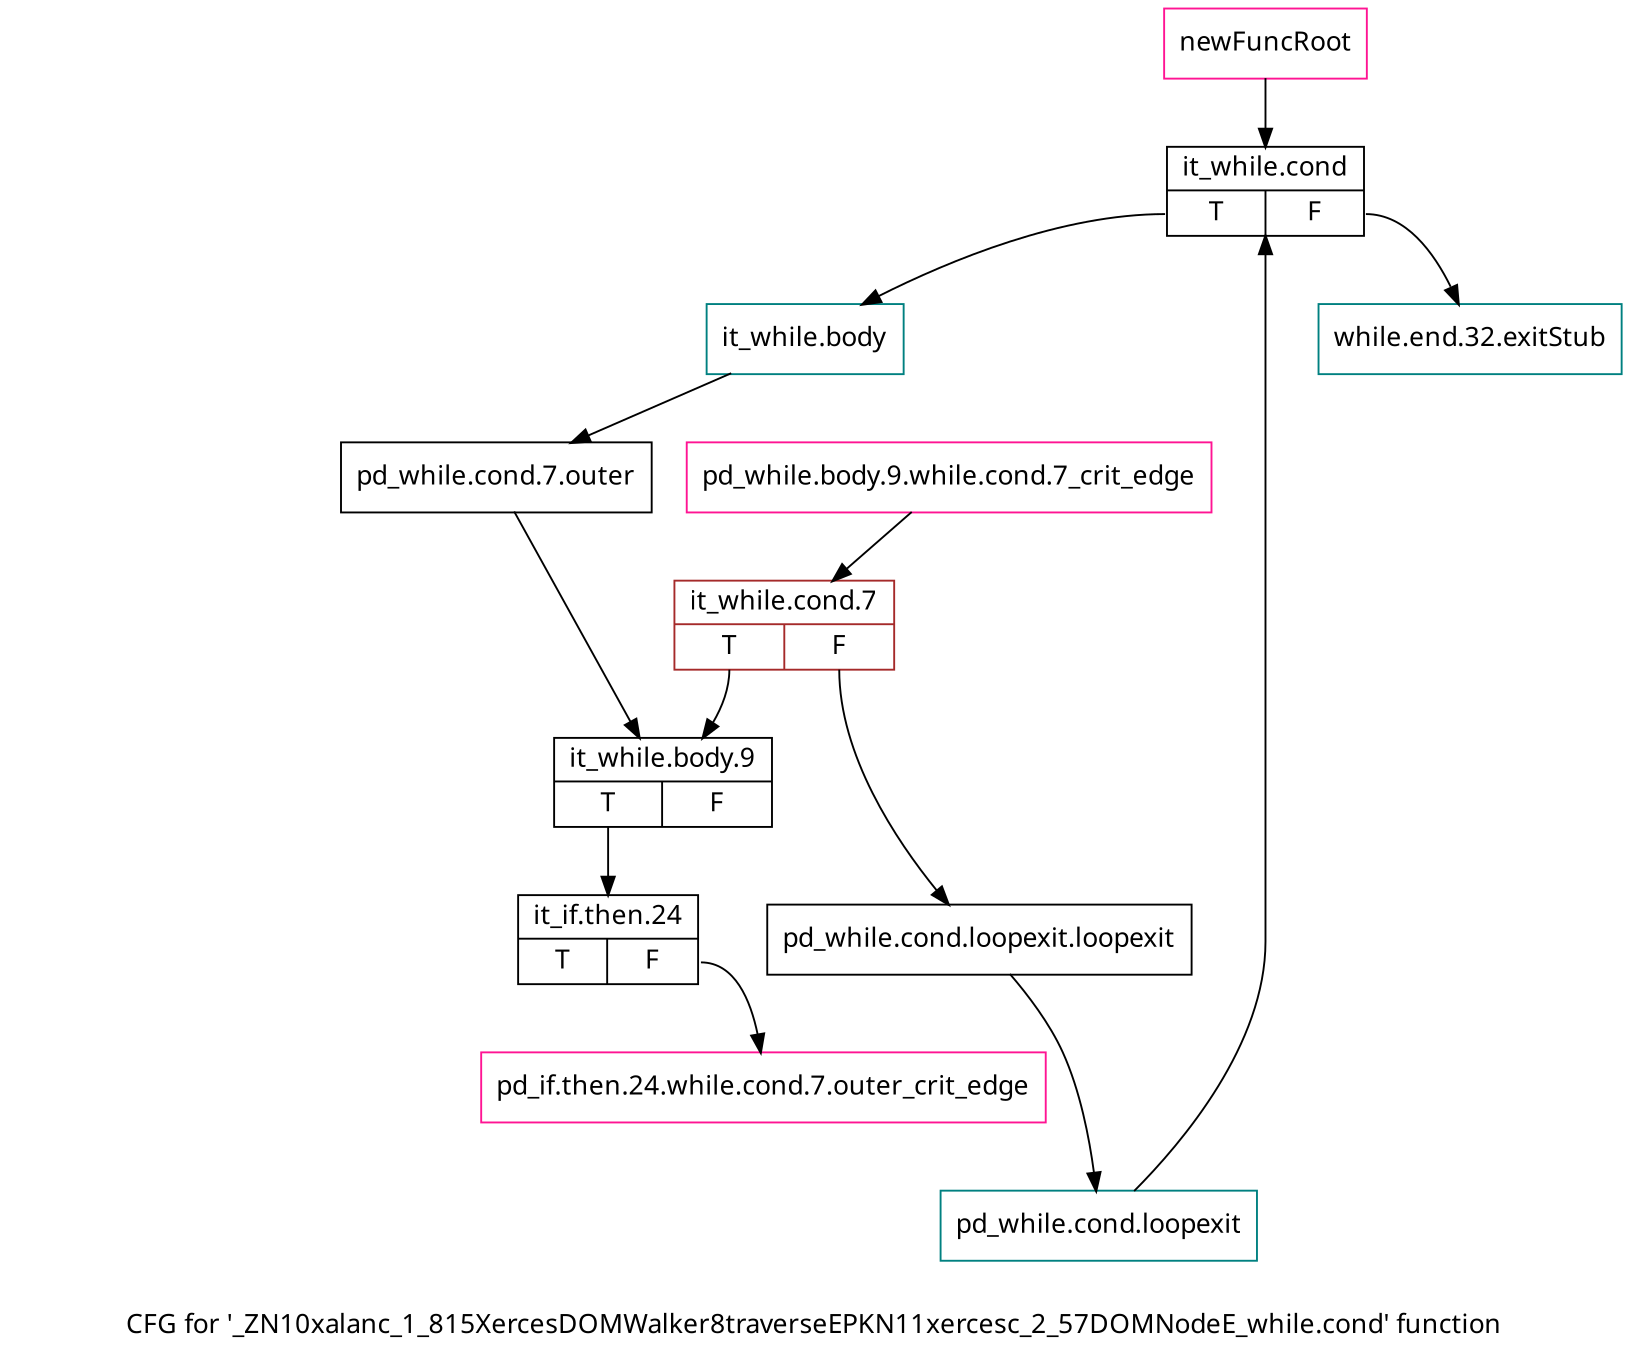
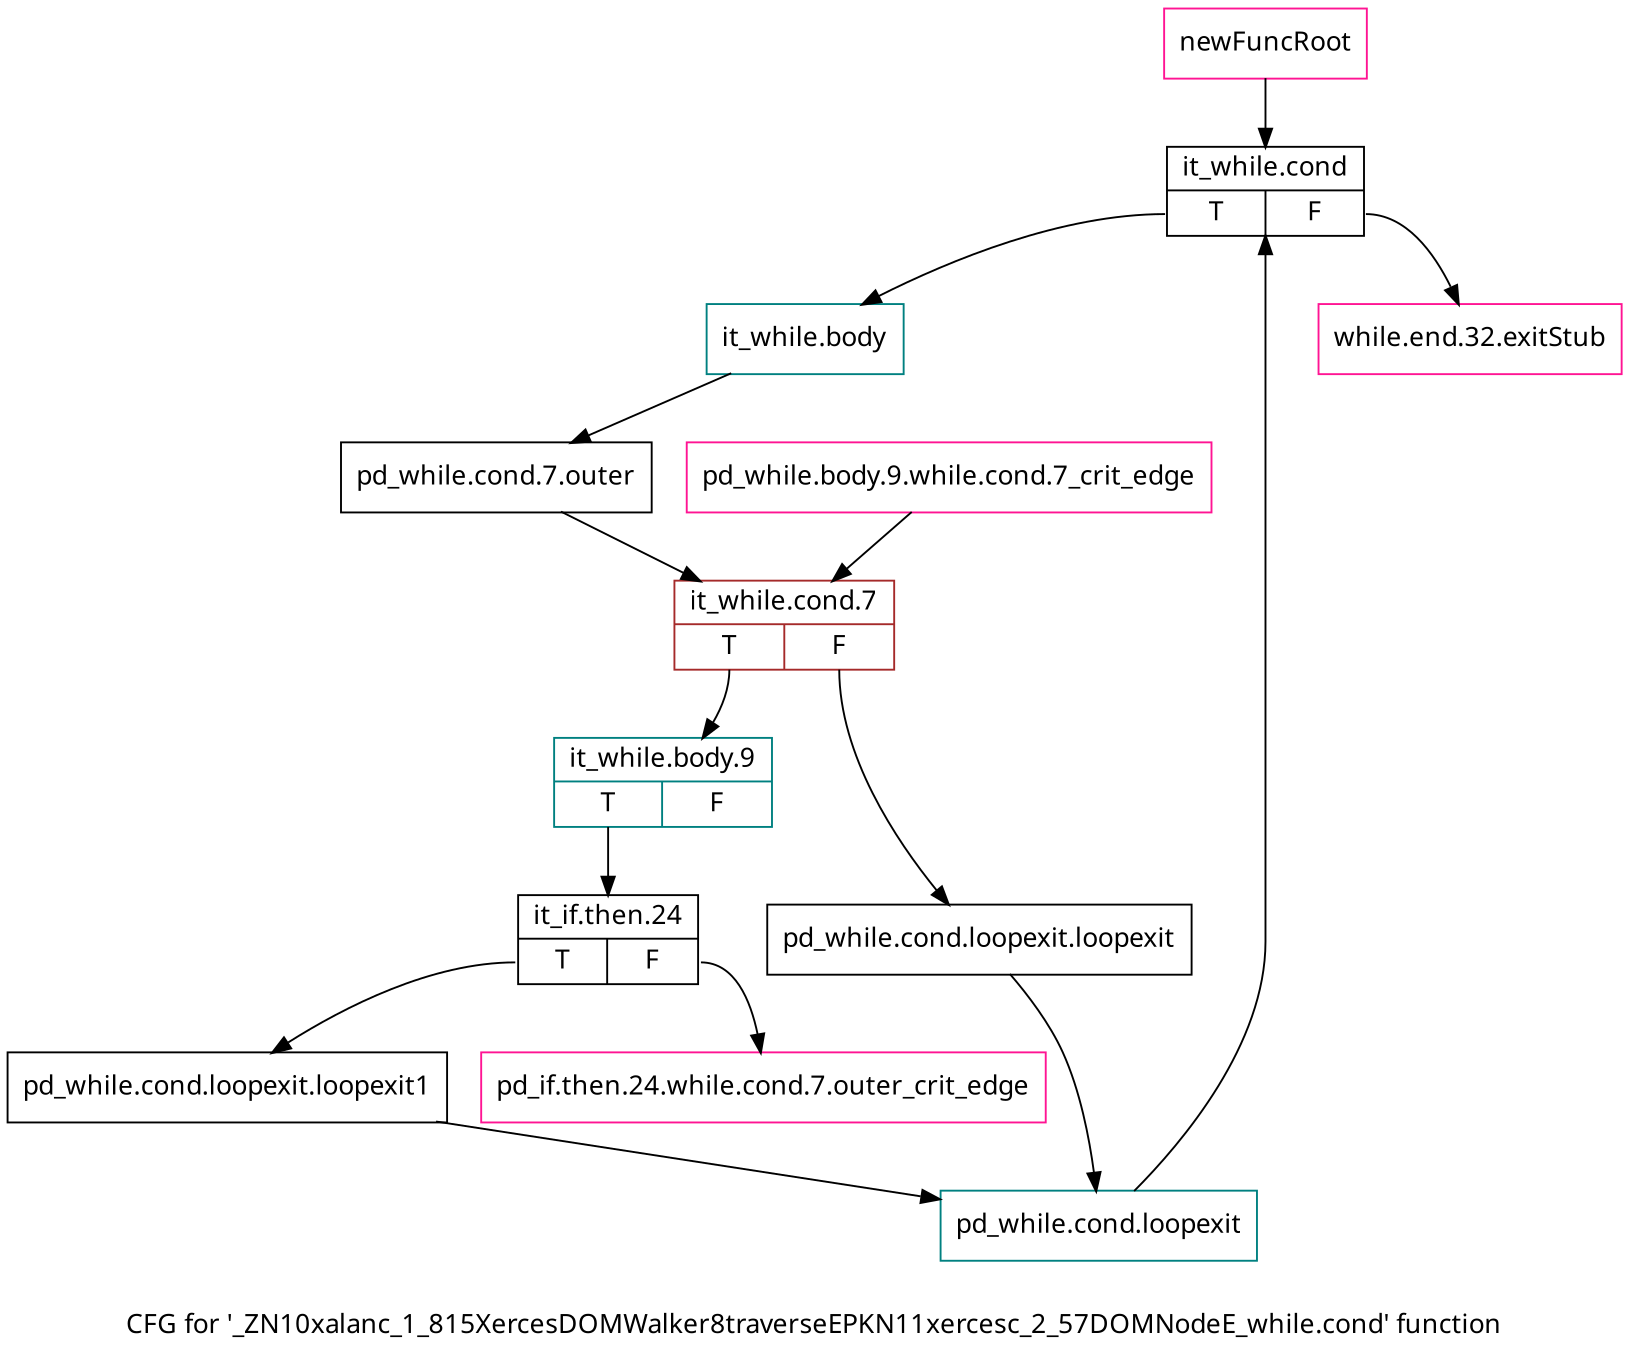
(1470, 339) -> (1470, 339)
(572, 617) -> (622, 542)
(663, 782) -> (663, 782)
none -> (227, 1087)
